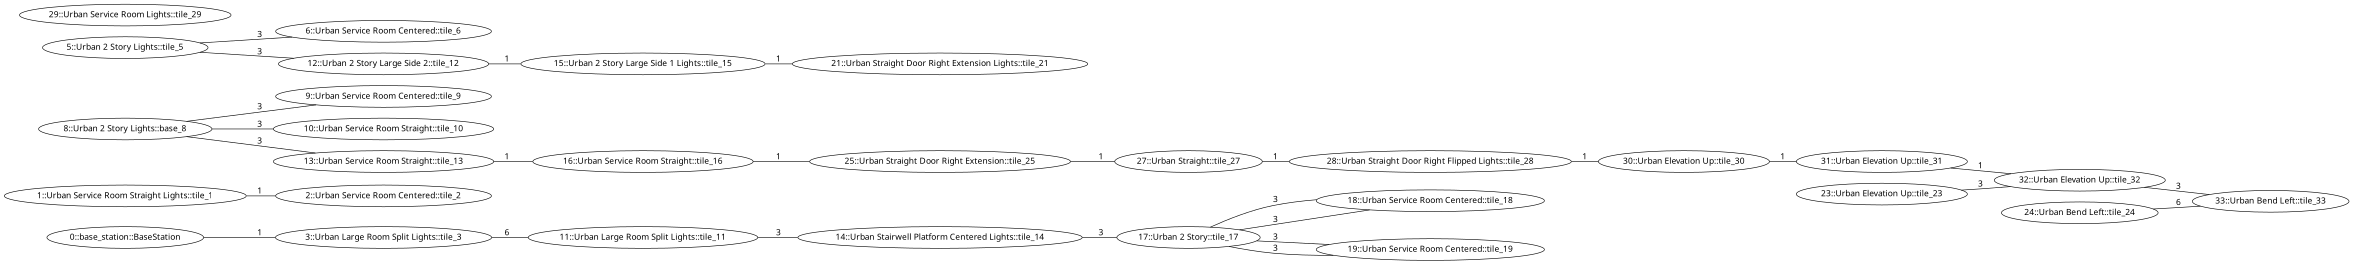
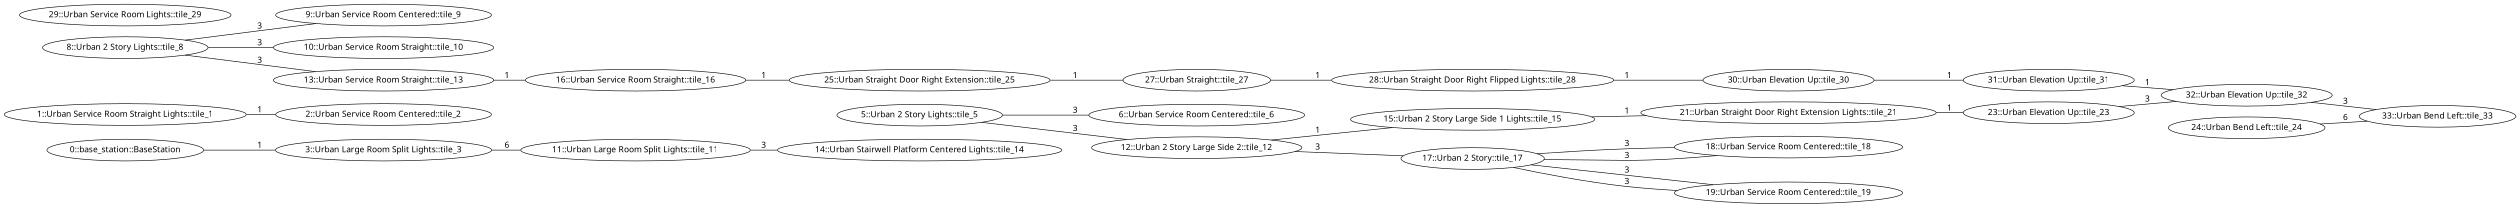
none -> (1950, 113)
(125, 129) -> (125, 48)
(1100, 237) -> (1349, 154)
